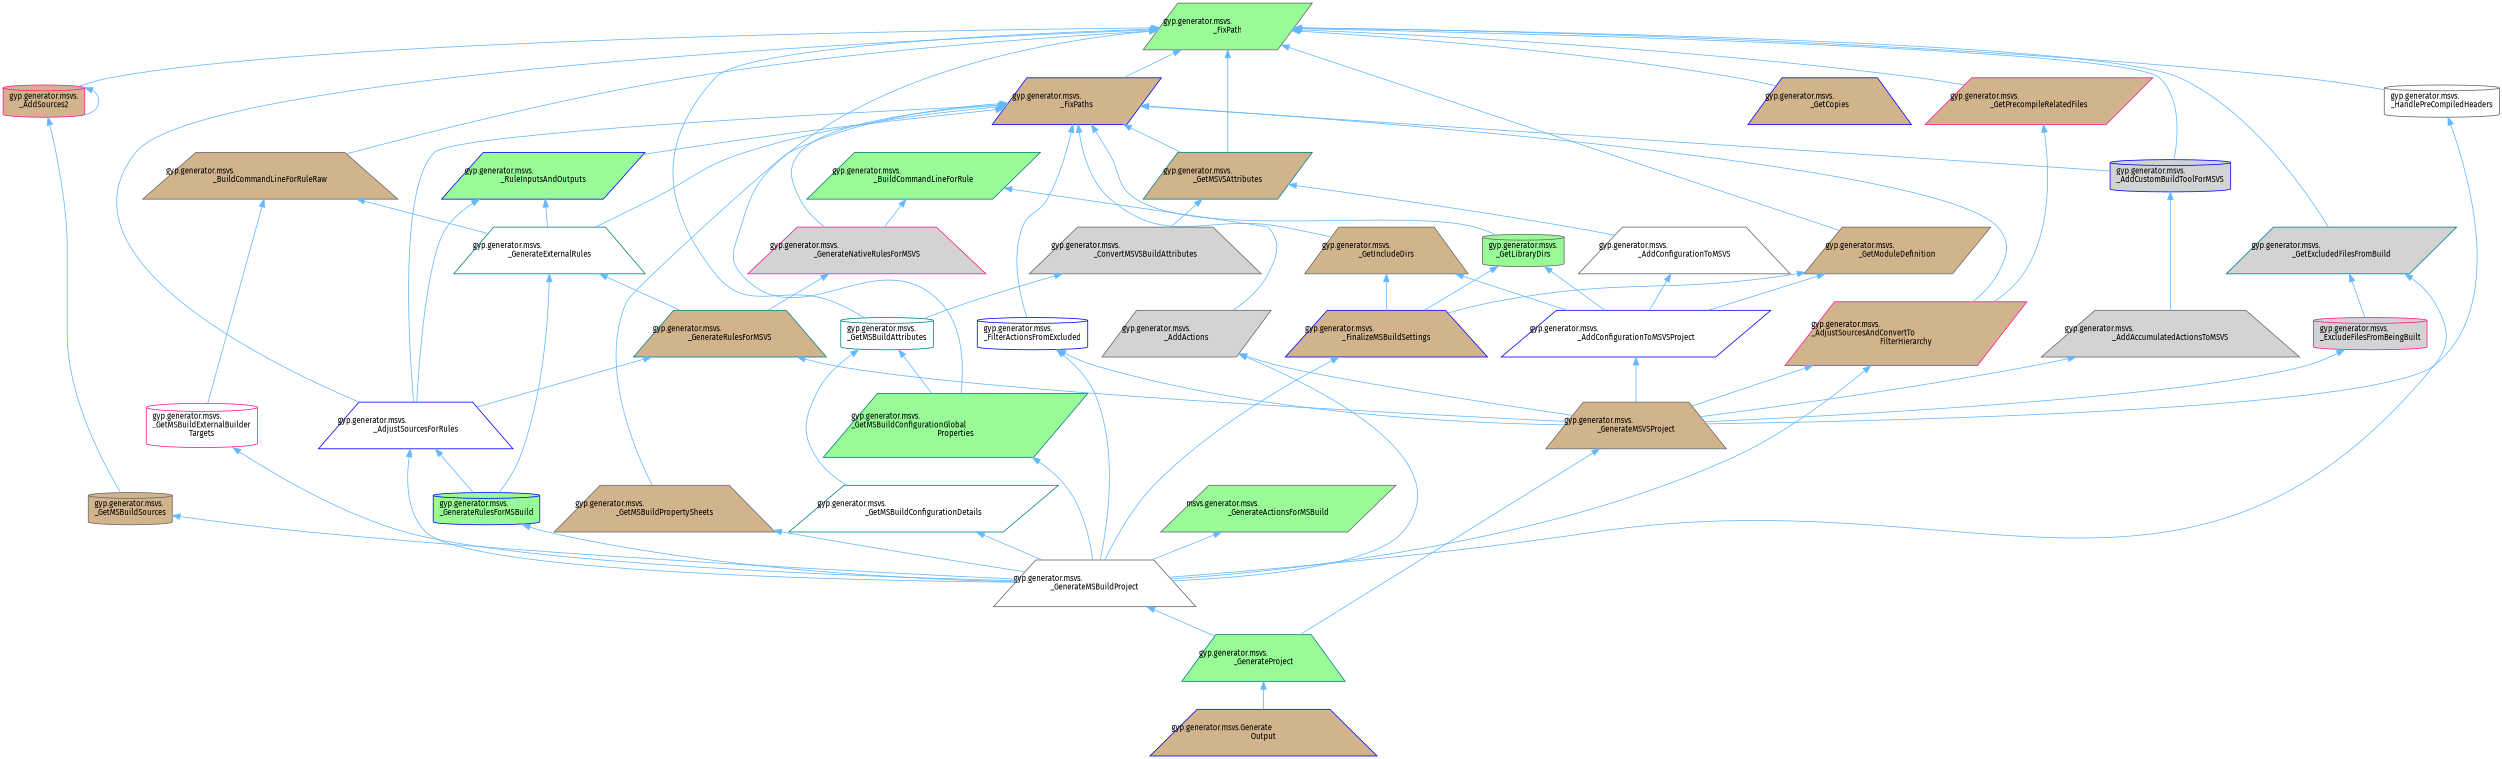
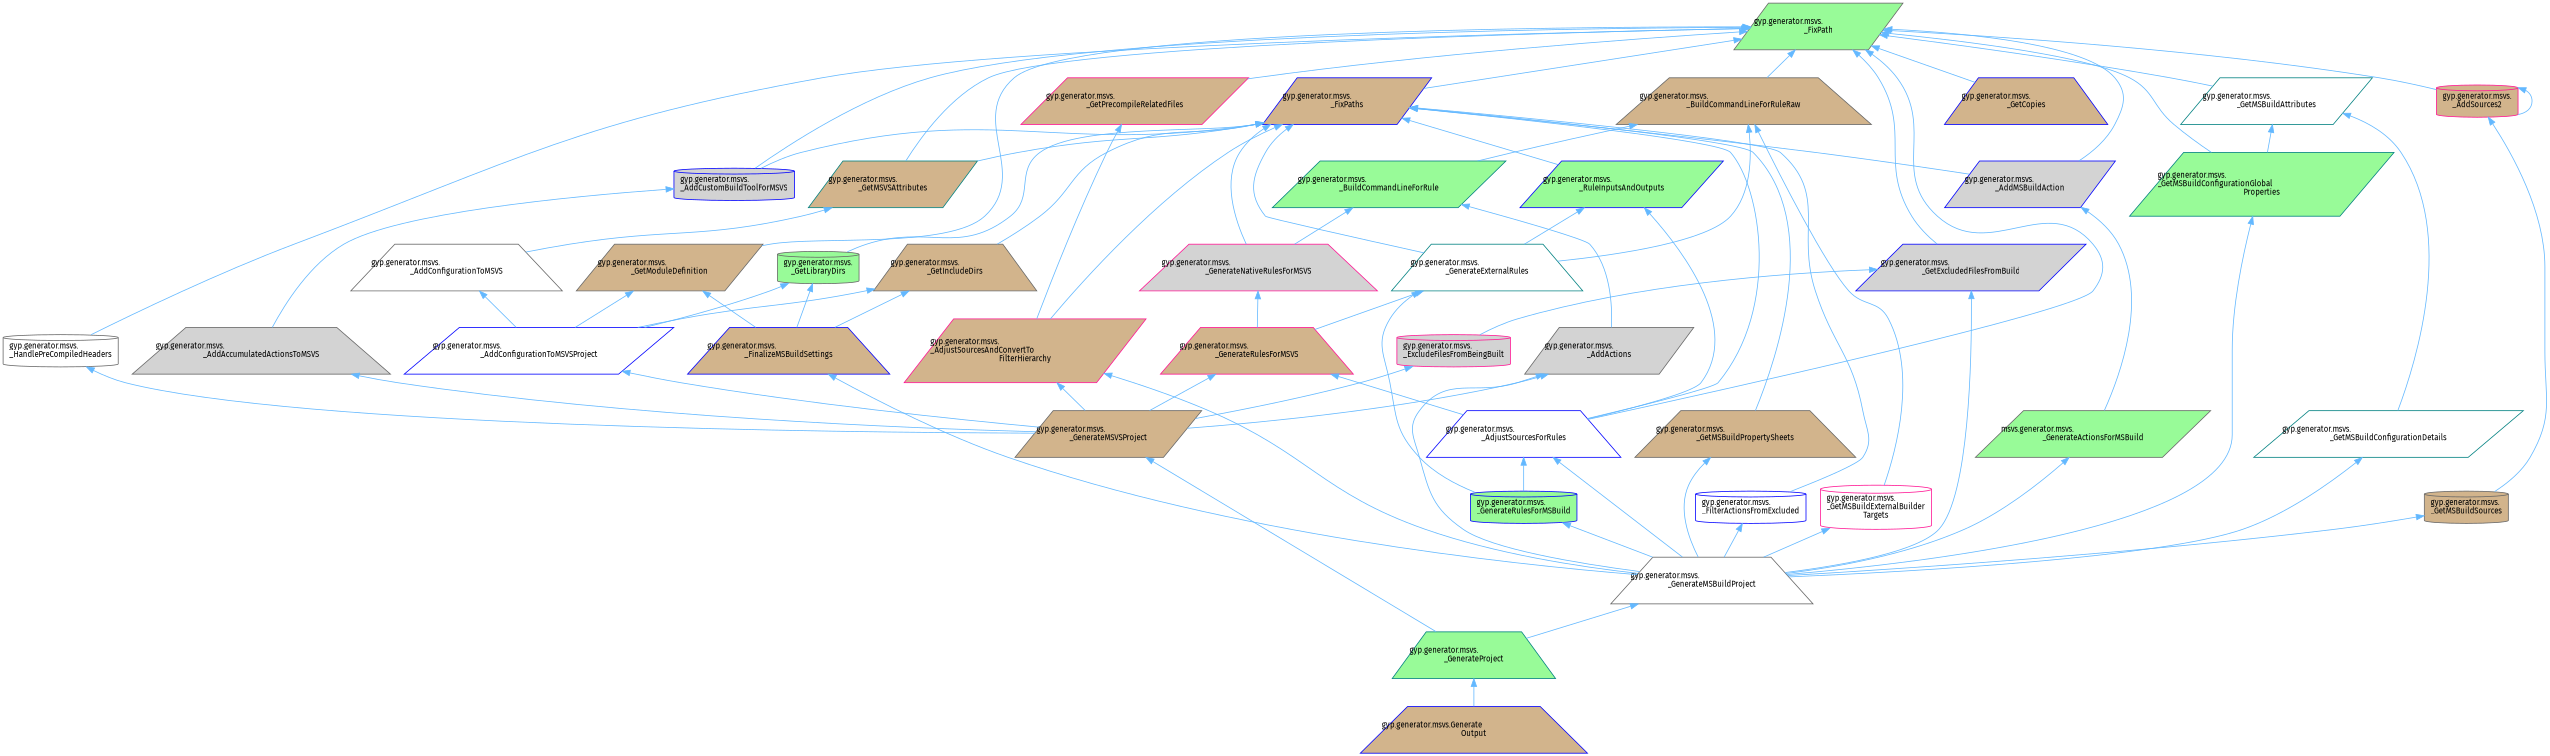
none -> (1553, 143)
none -> (2030, 184)
(1145, 250) -> none
(2342, 250) -> (1971, 268)
(730, 334) -> (1257, 351)
(887, 334) -> (2277, 101)
(1249, 399) -> none
(1636, 425) -> (1108, 434)
